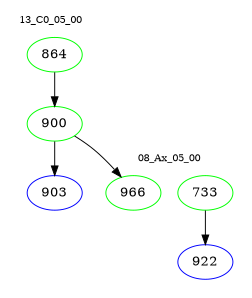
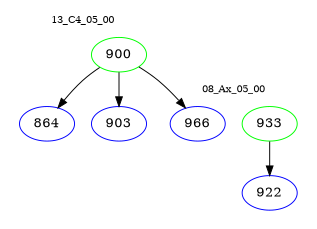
(51, 21) -> (83, 21)
(55, 55) -> (47, 124)
(55, 85) -> (81, 82)
(133, 193) -> (198, 124)
(205, 193) -> (270, 124)
